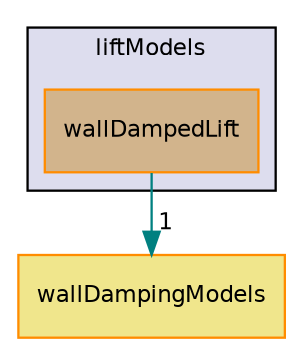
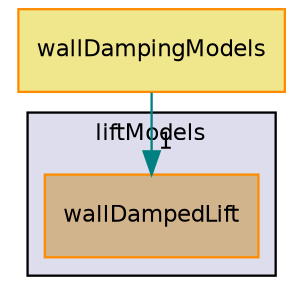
(152, 205) -> (152, 126)
